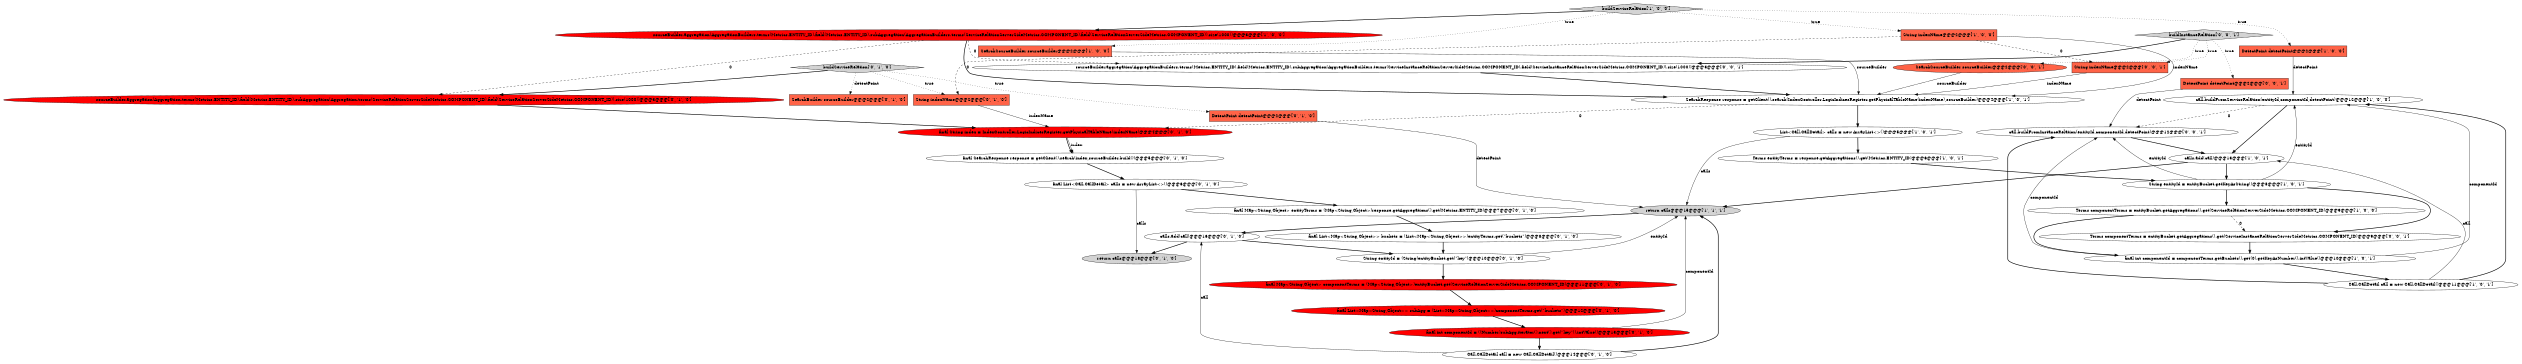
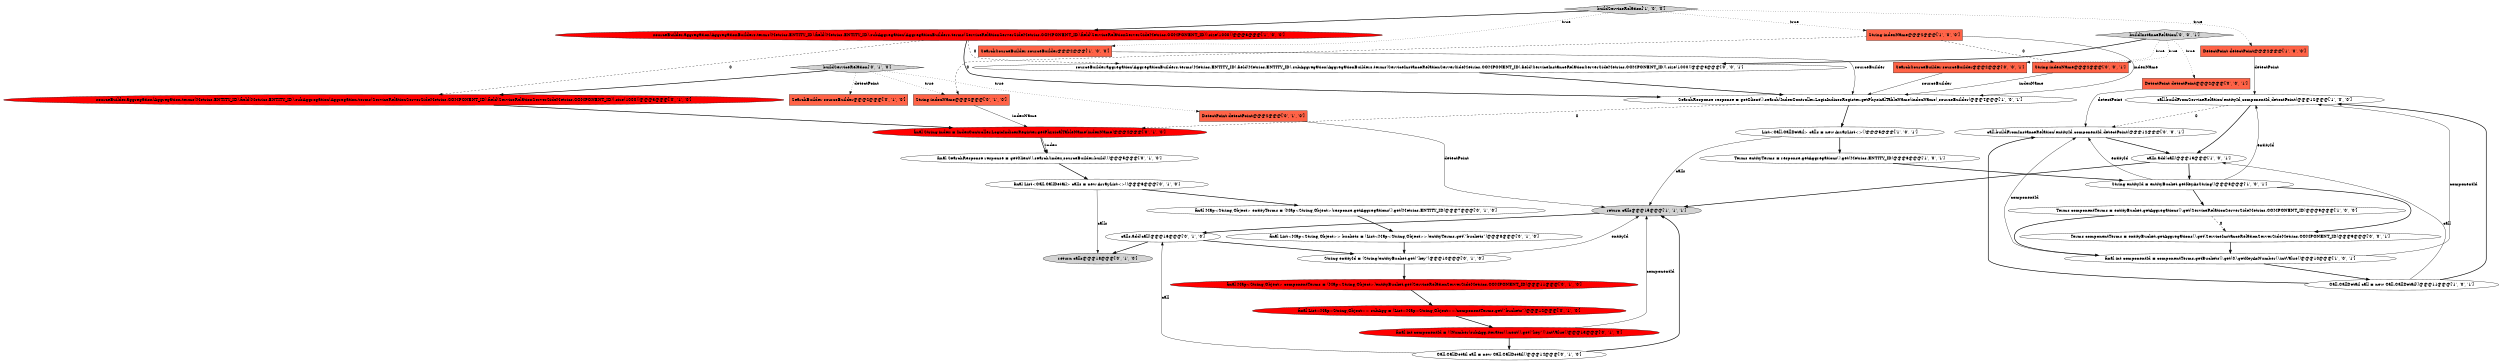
(1980, 68) -> (1960, 68)
